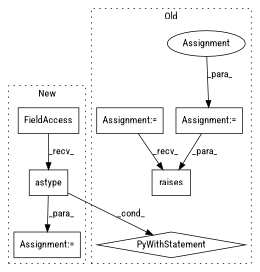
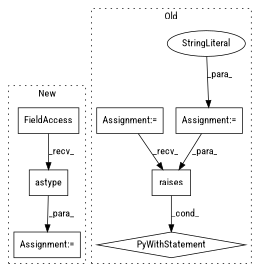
(206, 44) -> (206, 44)
(107, 212) -> (171, 210)
